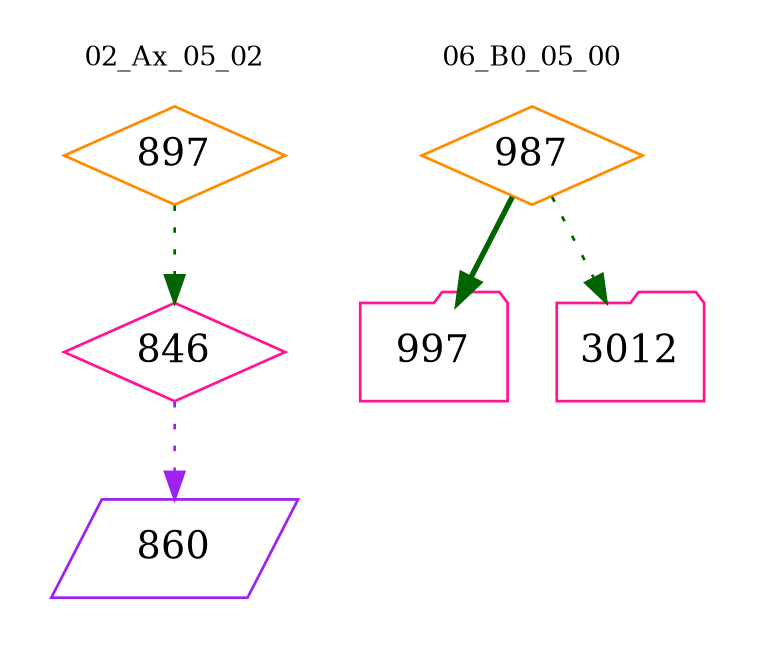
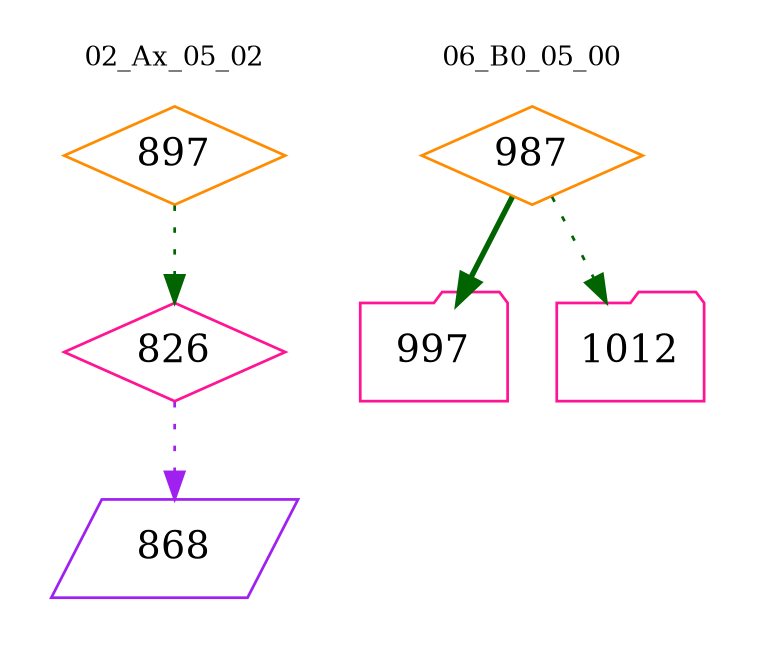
(175, 352) -> (175, 352)
(630, 352) -> (630, 352)
(175, 549) -> (175, 549)
